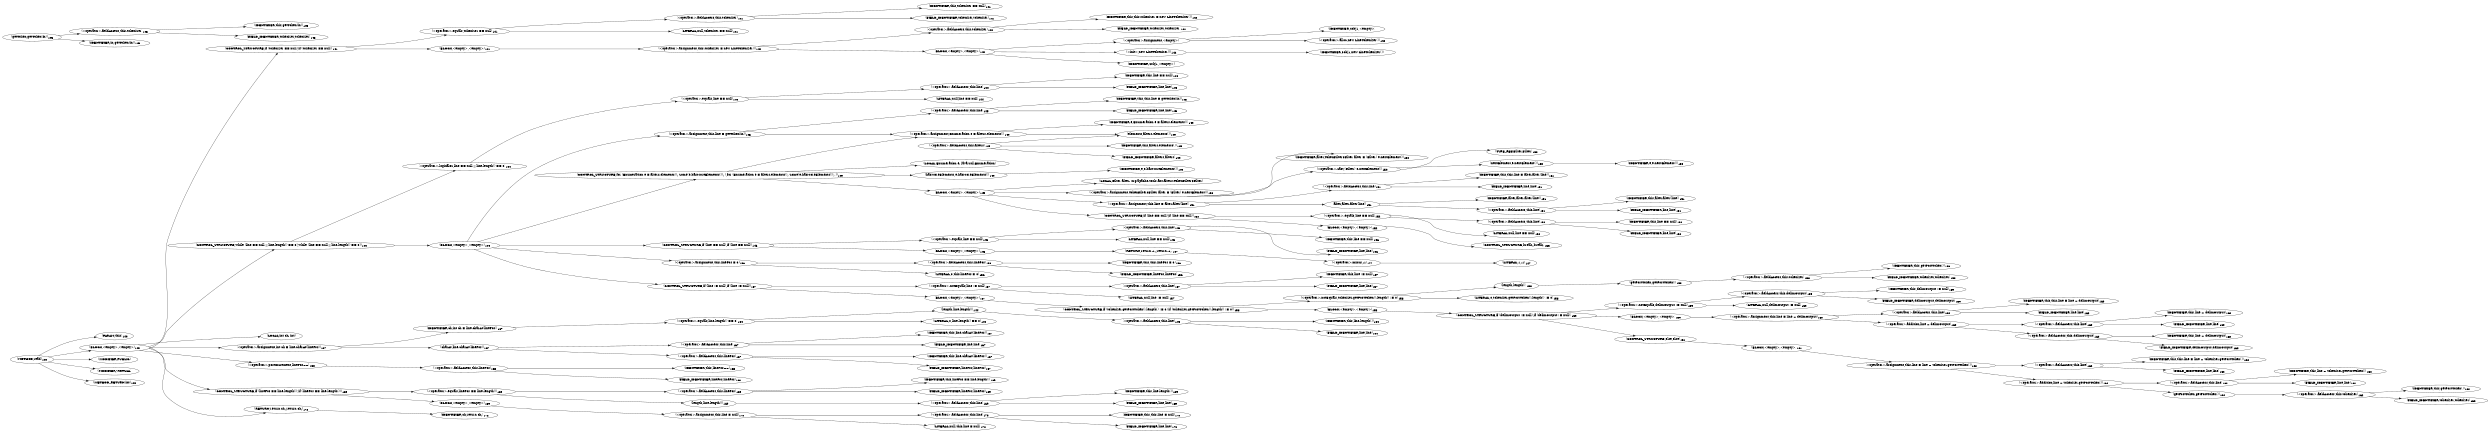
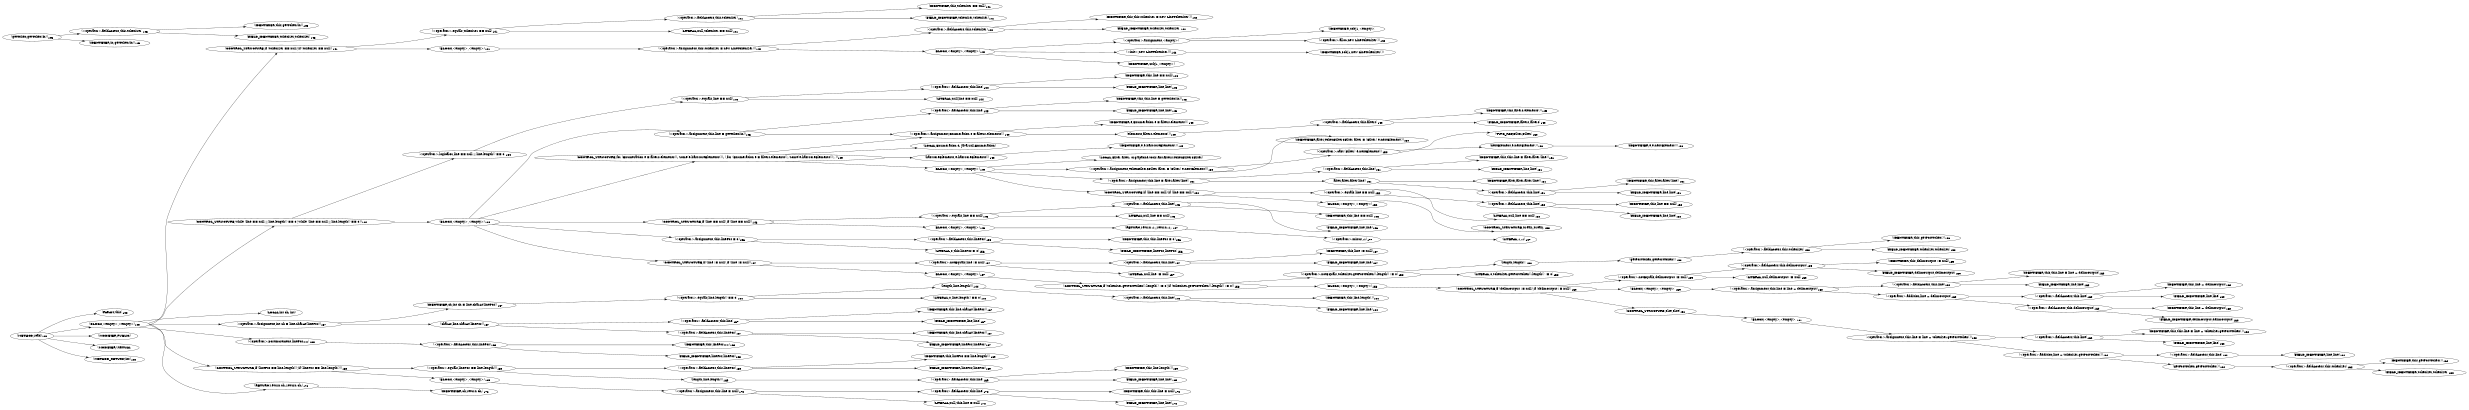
(1054, 139) -> (1250, 130)
(2330, 371) -> none
